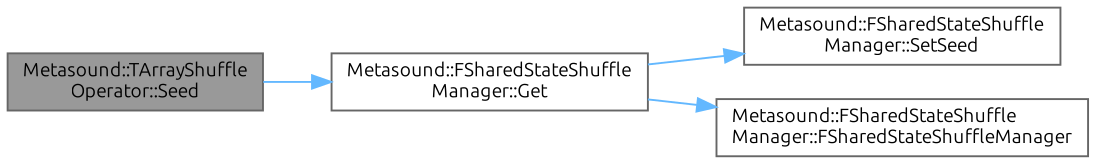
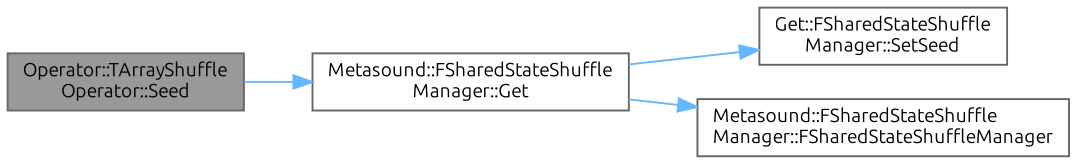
(902, 36) -> (883, 36)
(135, 82) -> (126, 82)
